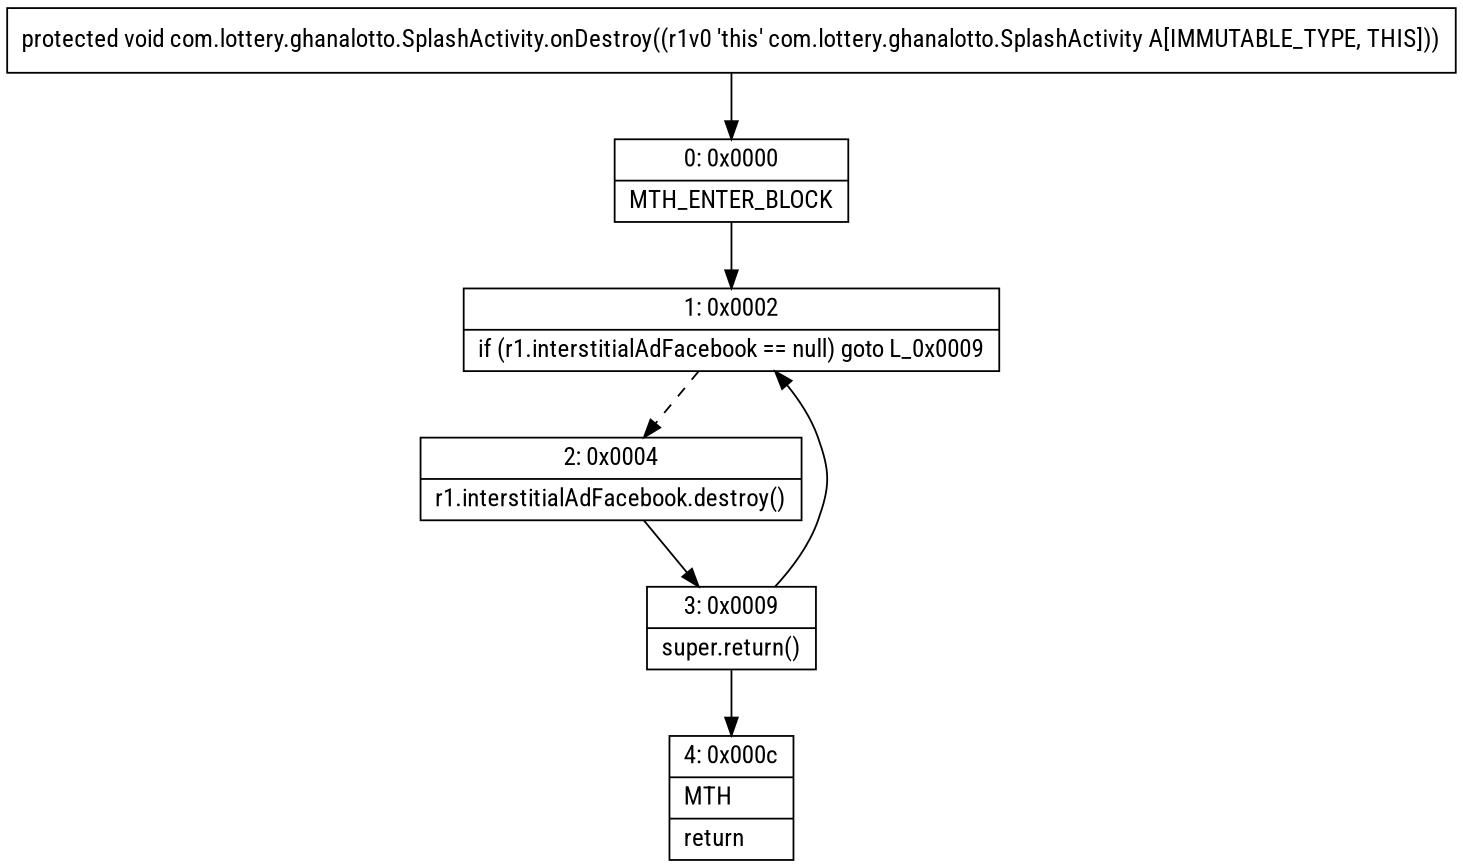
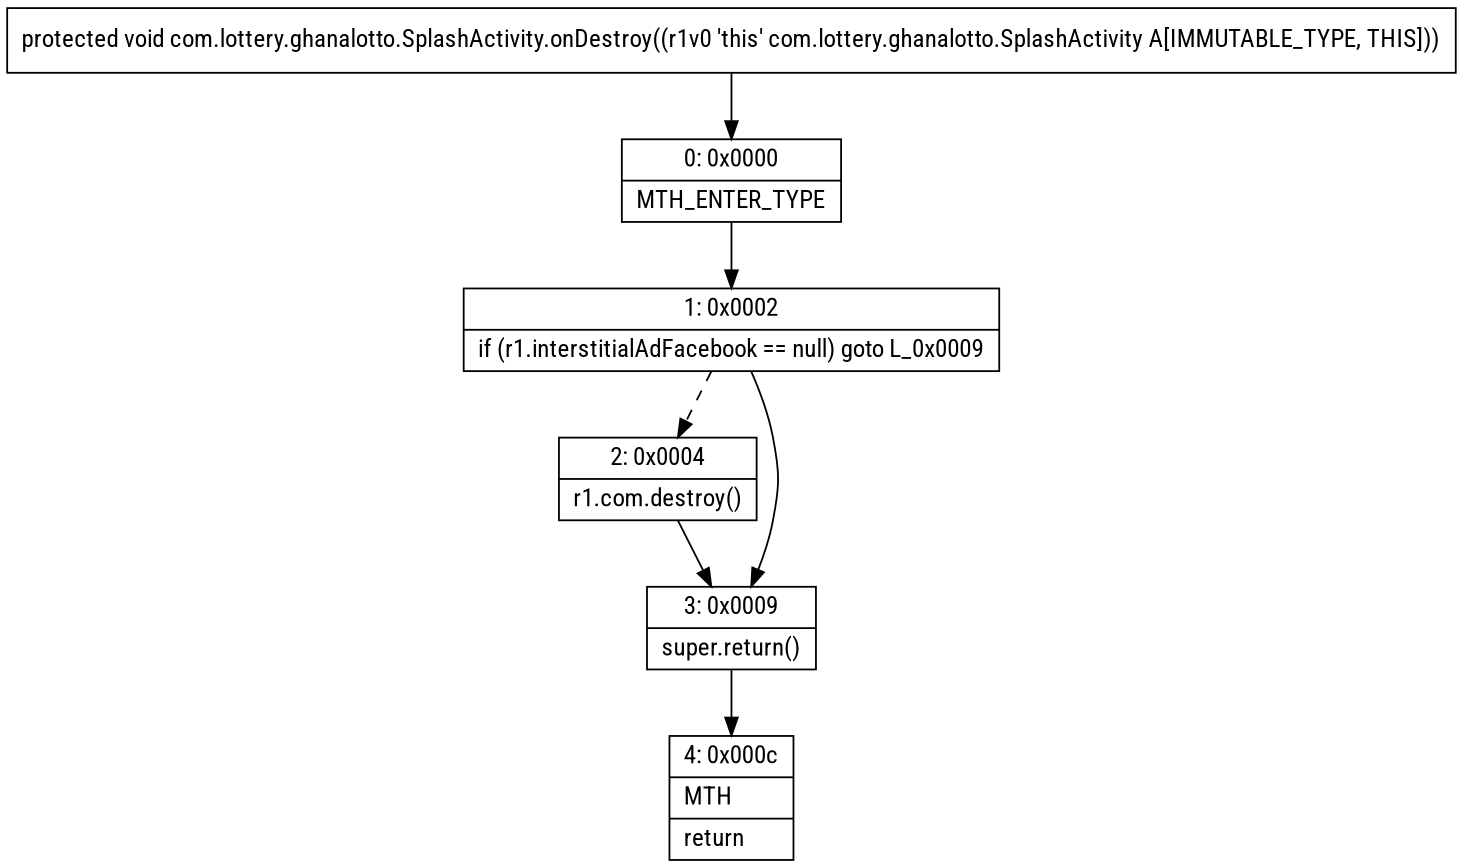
(731, 200) -> (731, 200)
(827, 488) -> (778, 470)
(611, 499) -> (658, 499)
